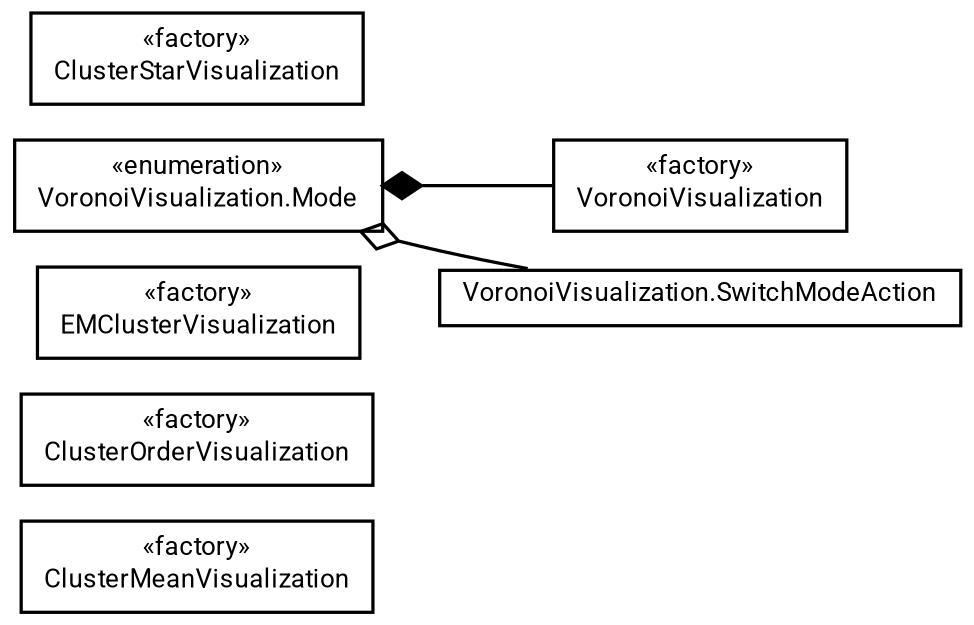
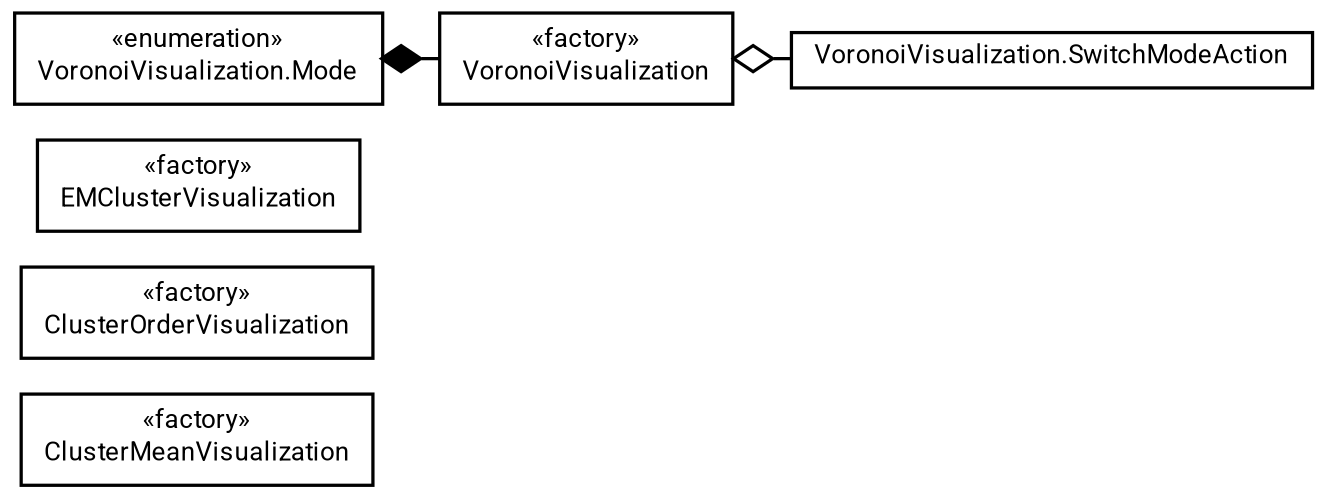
(197, 59) -> none
(463, 256) -> (782, 59)
